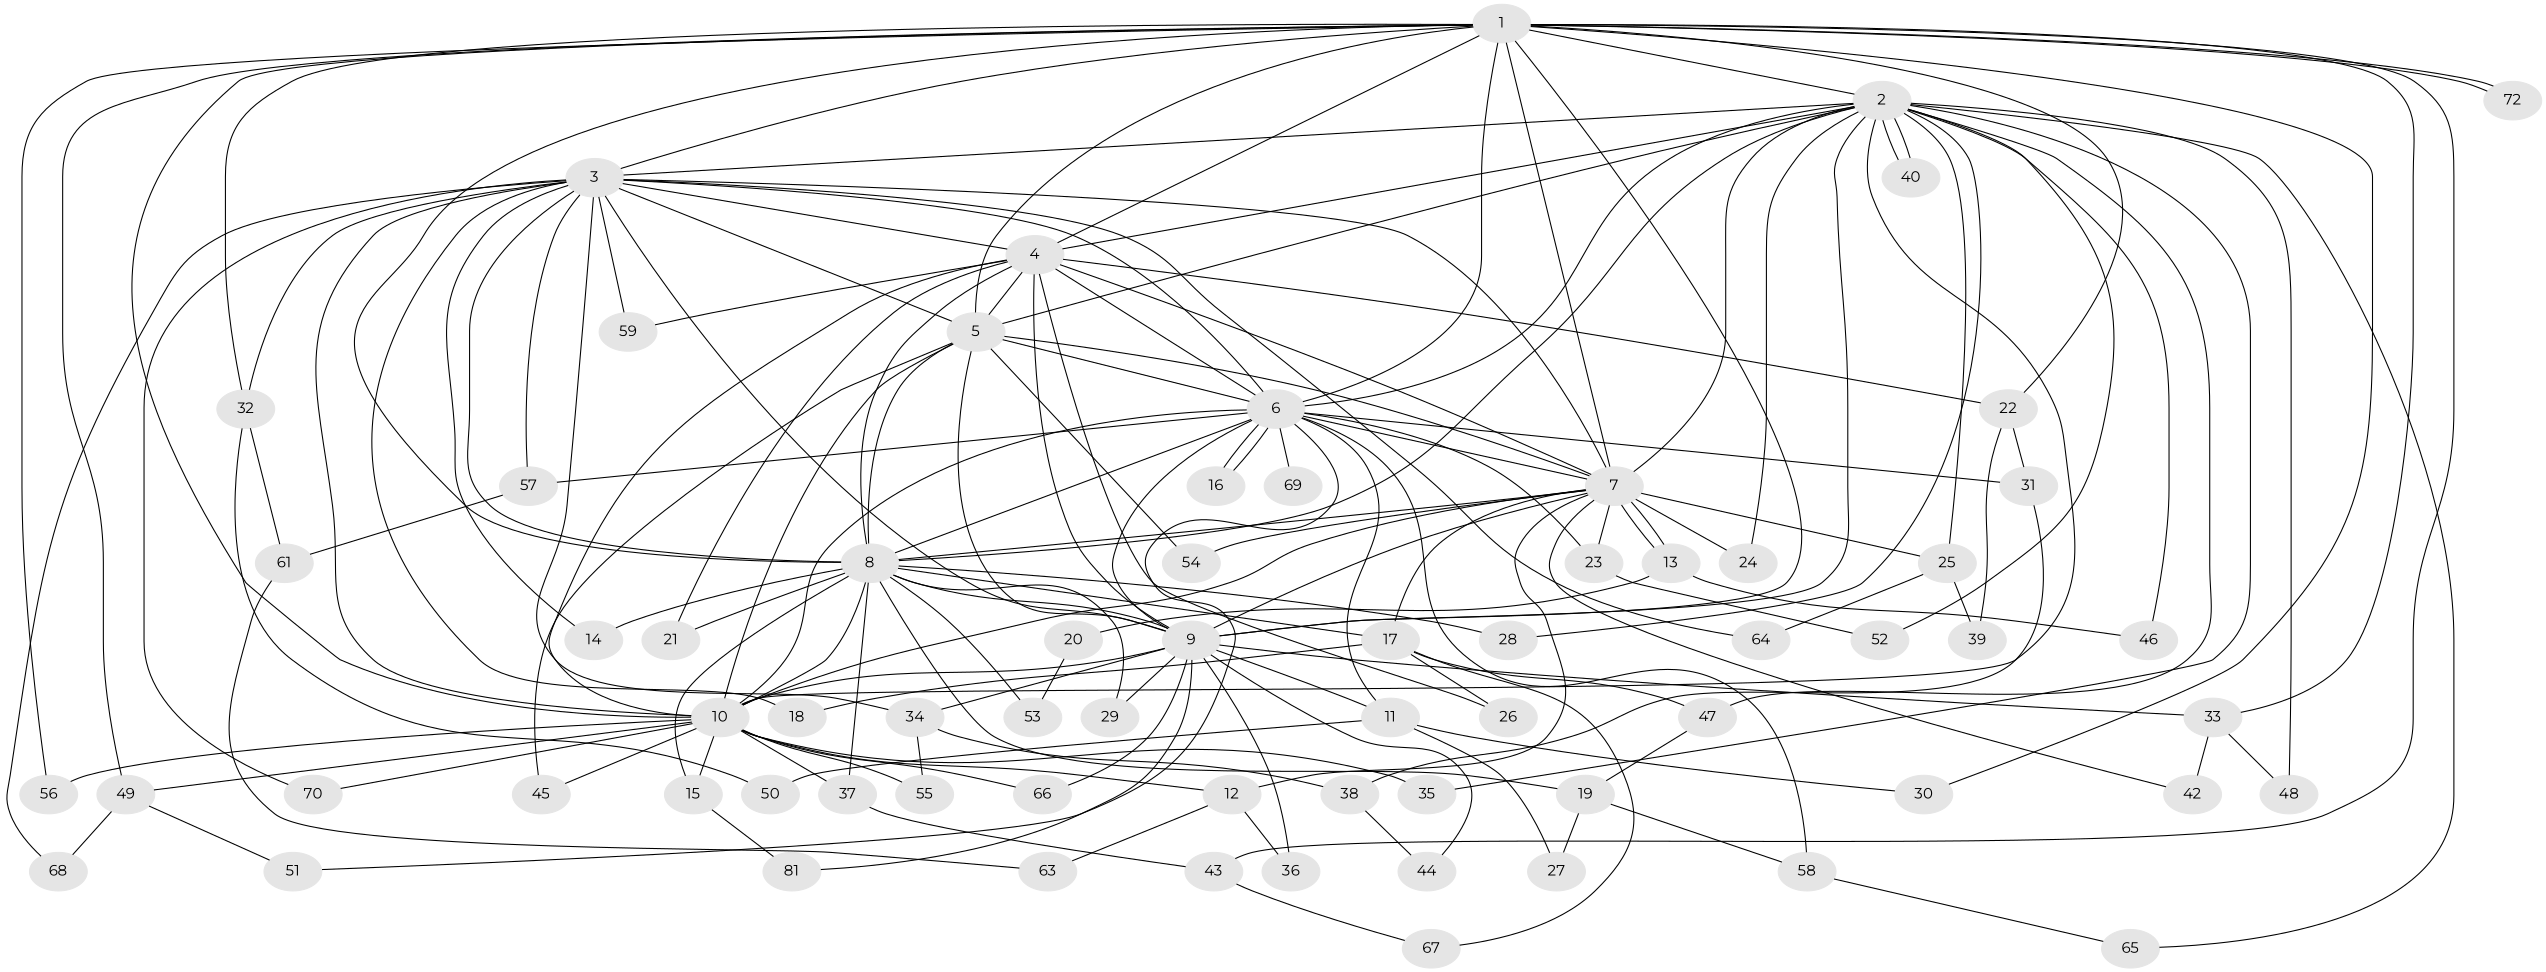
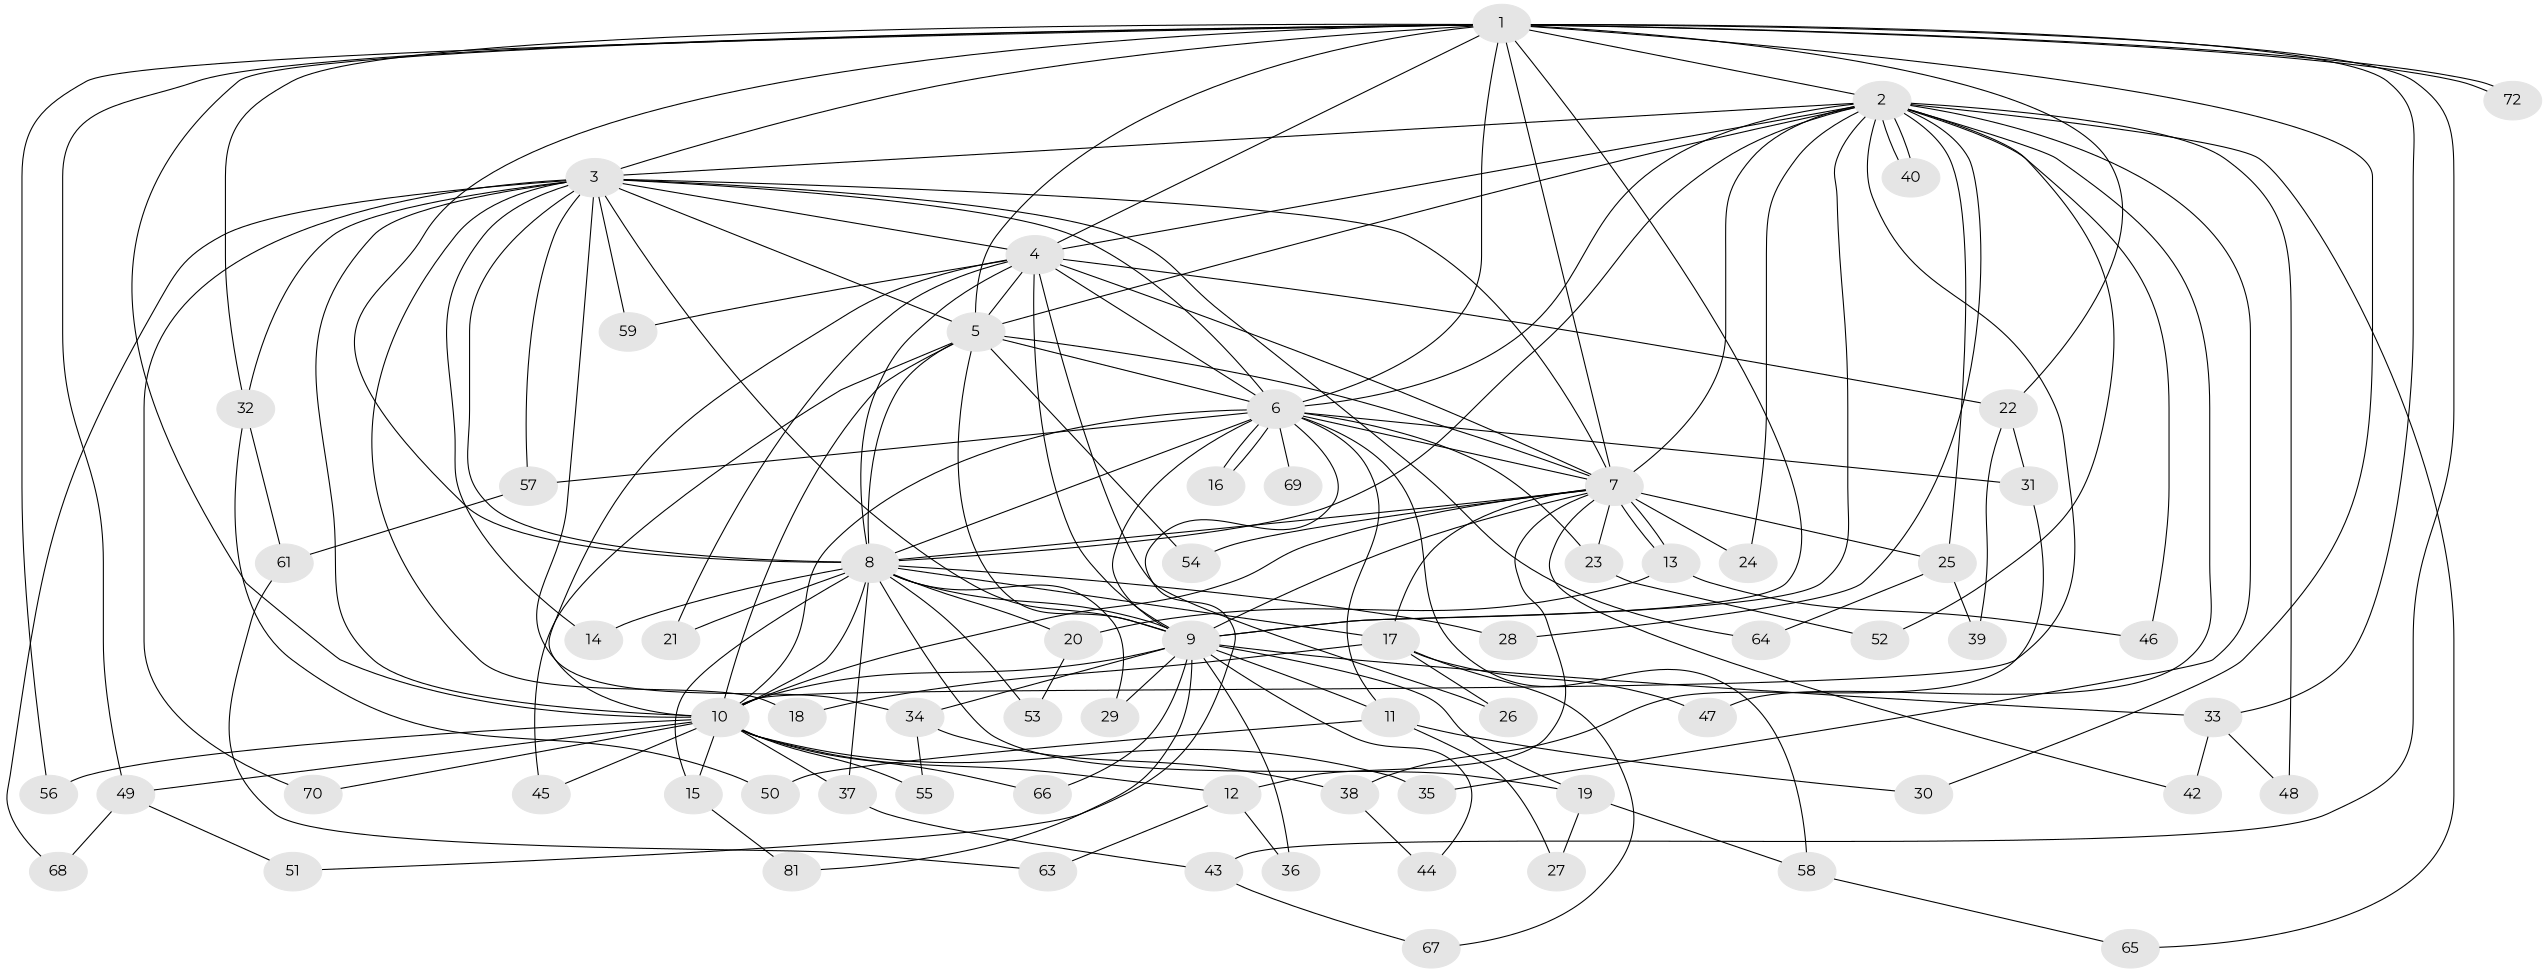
none -> (976, 603)
(1657, 750) -> (1384, 682)
